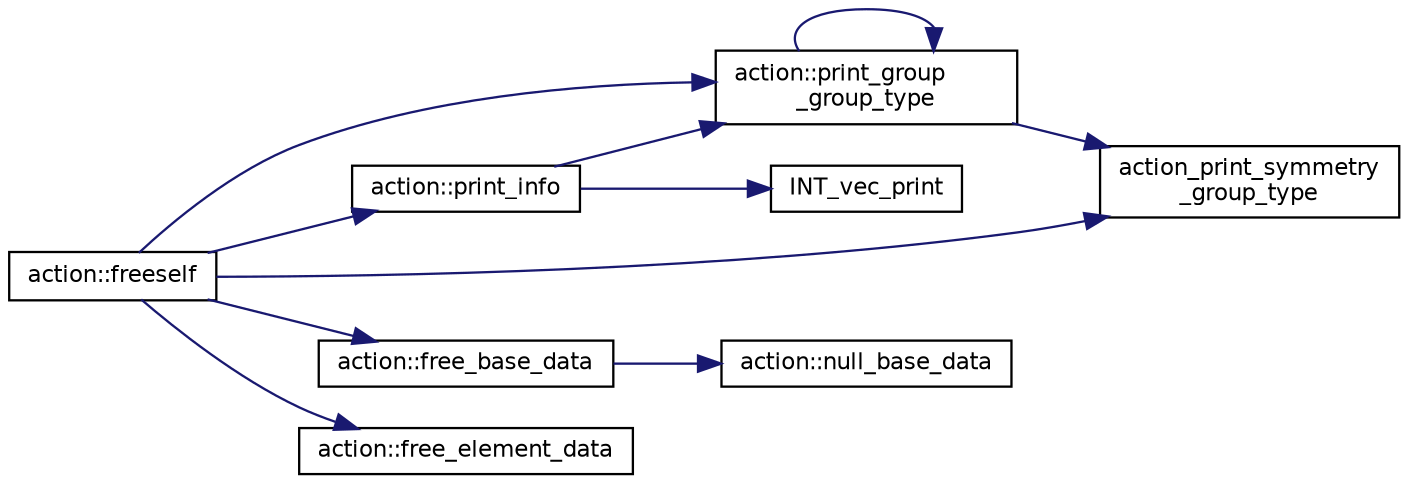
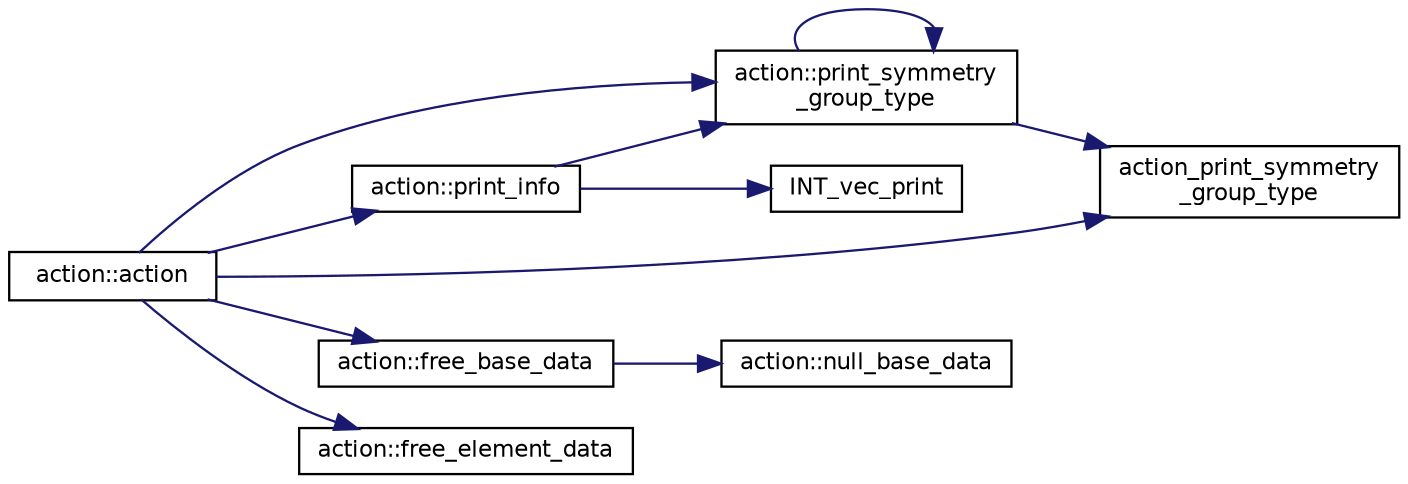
(866, 87) -> (866, 87)
(113, 276) -> (113, 276)
